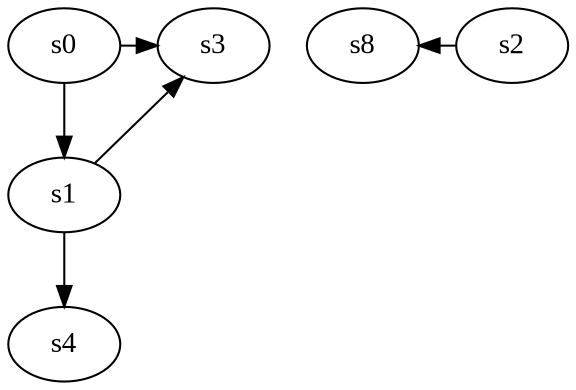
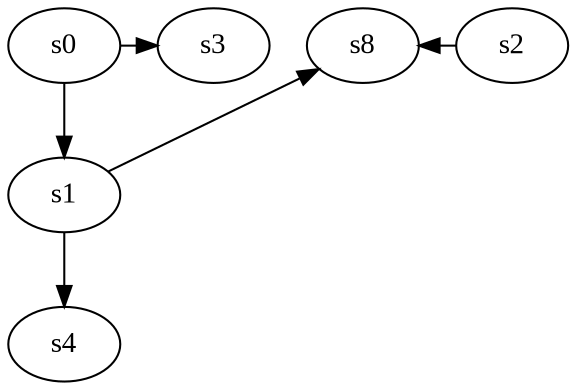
(131, 128) -> (204, 125)
